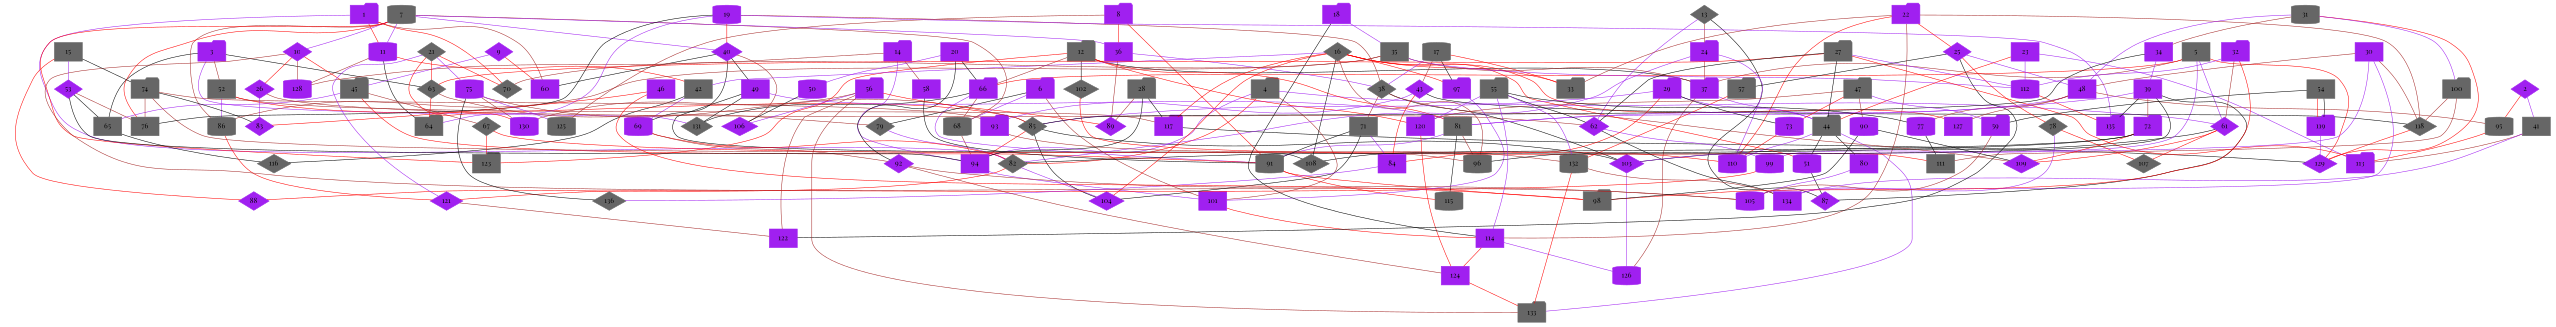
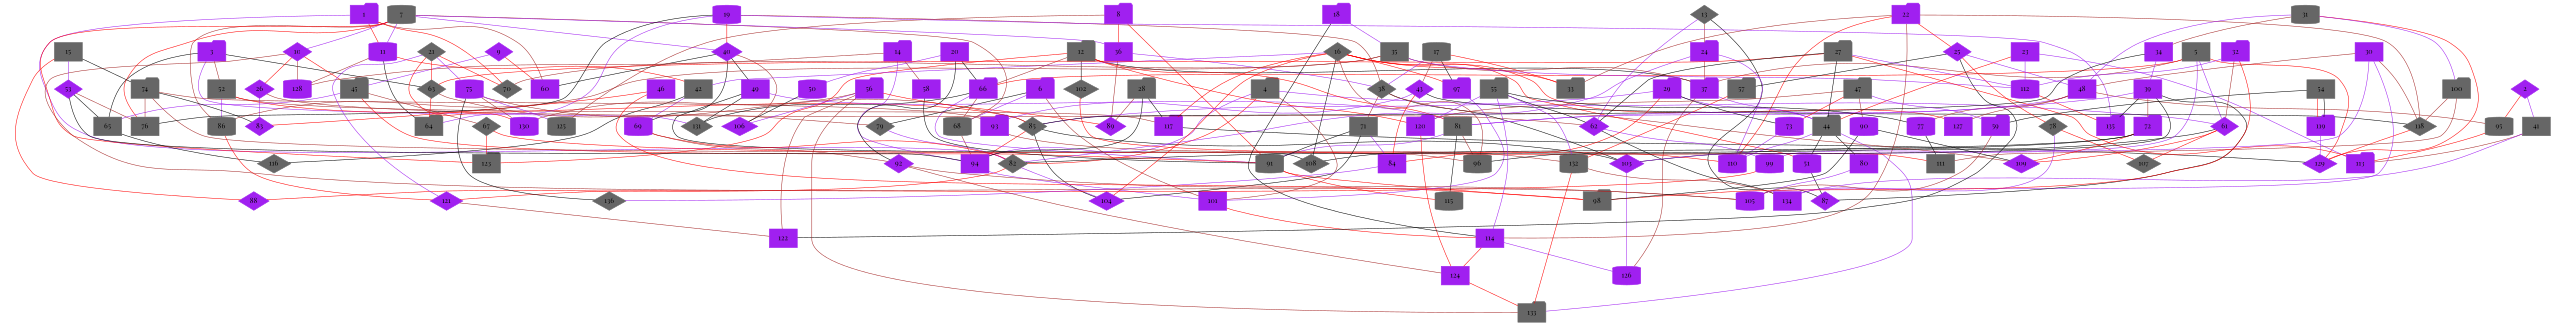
(1767, 141) -> (1767, 141)
